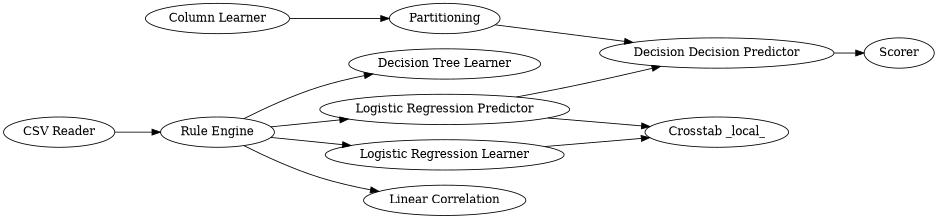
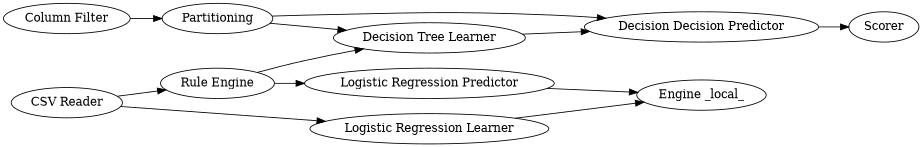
(217, 19) -> (67, 19)
none -> (304, 26)
(584, 84) -> (552, 33)
(717, 132) -> (701, 95)
(307, 141) -> (219, 114)
(445, 200) -> none
